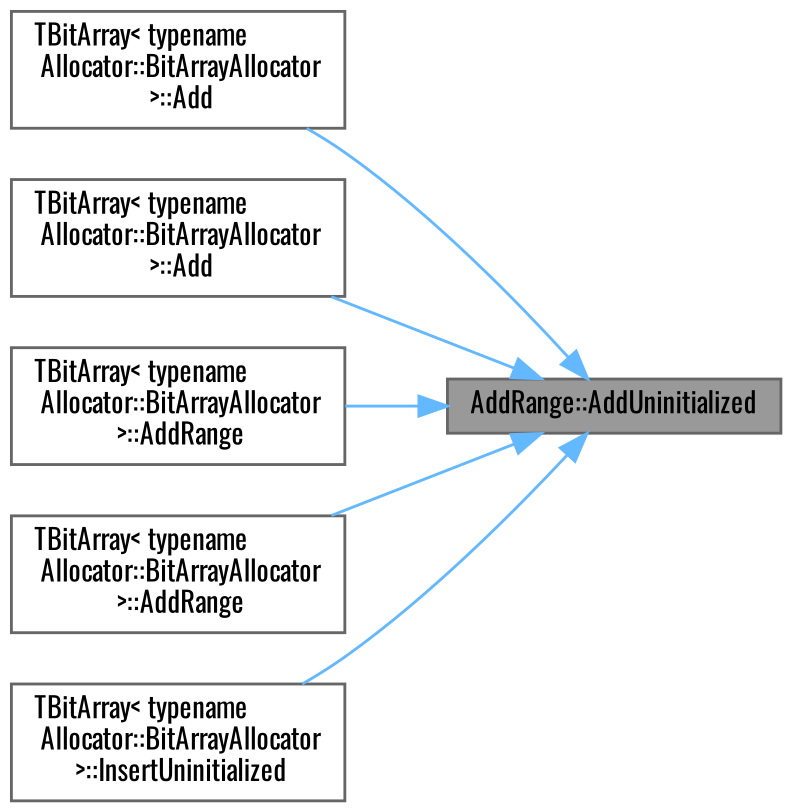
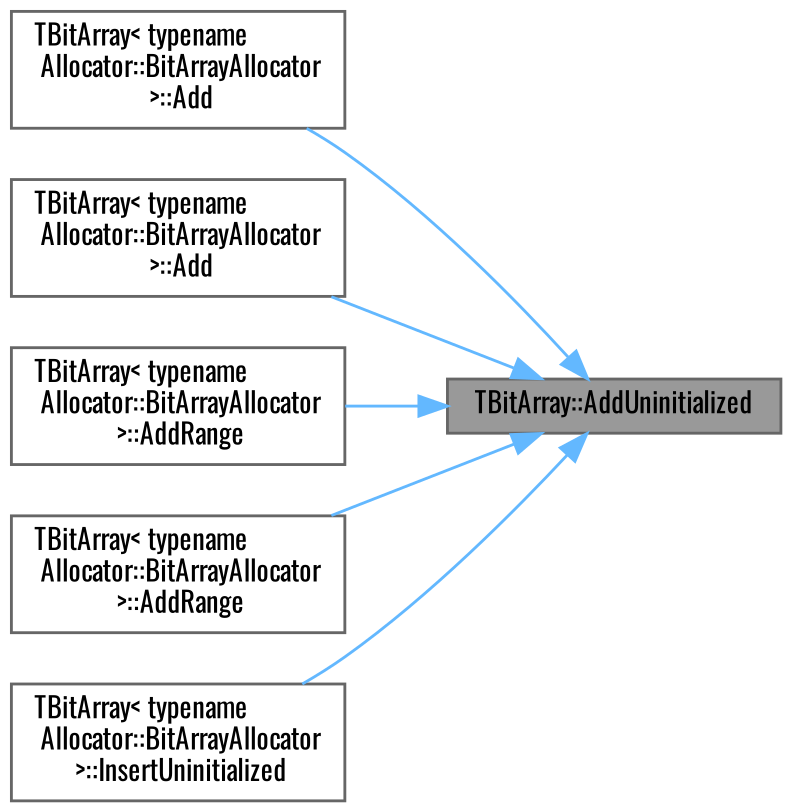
(614, 406) -> (614, 406)
